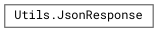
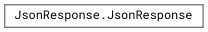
(79, 16) -> (104, 16)
